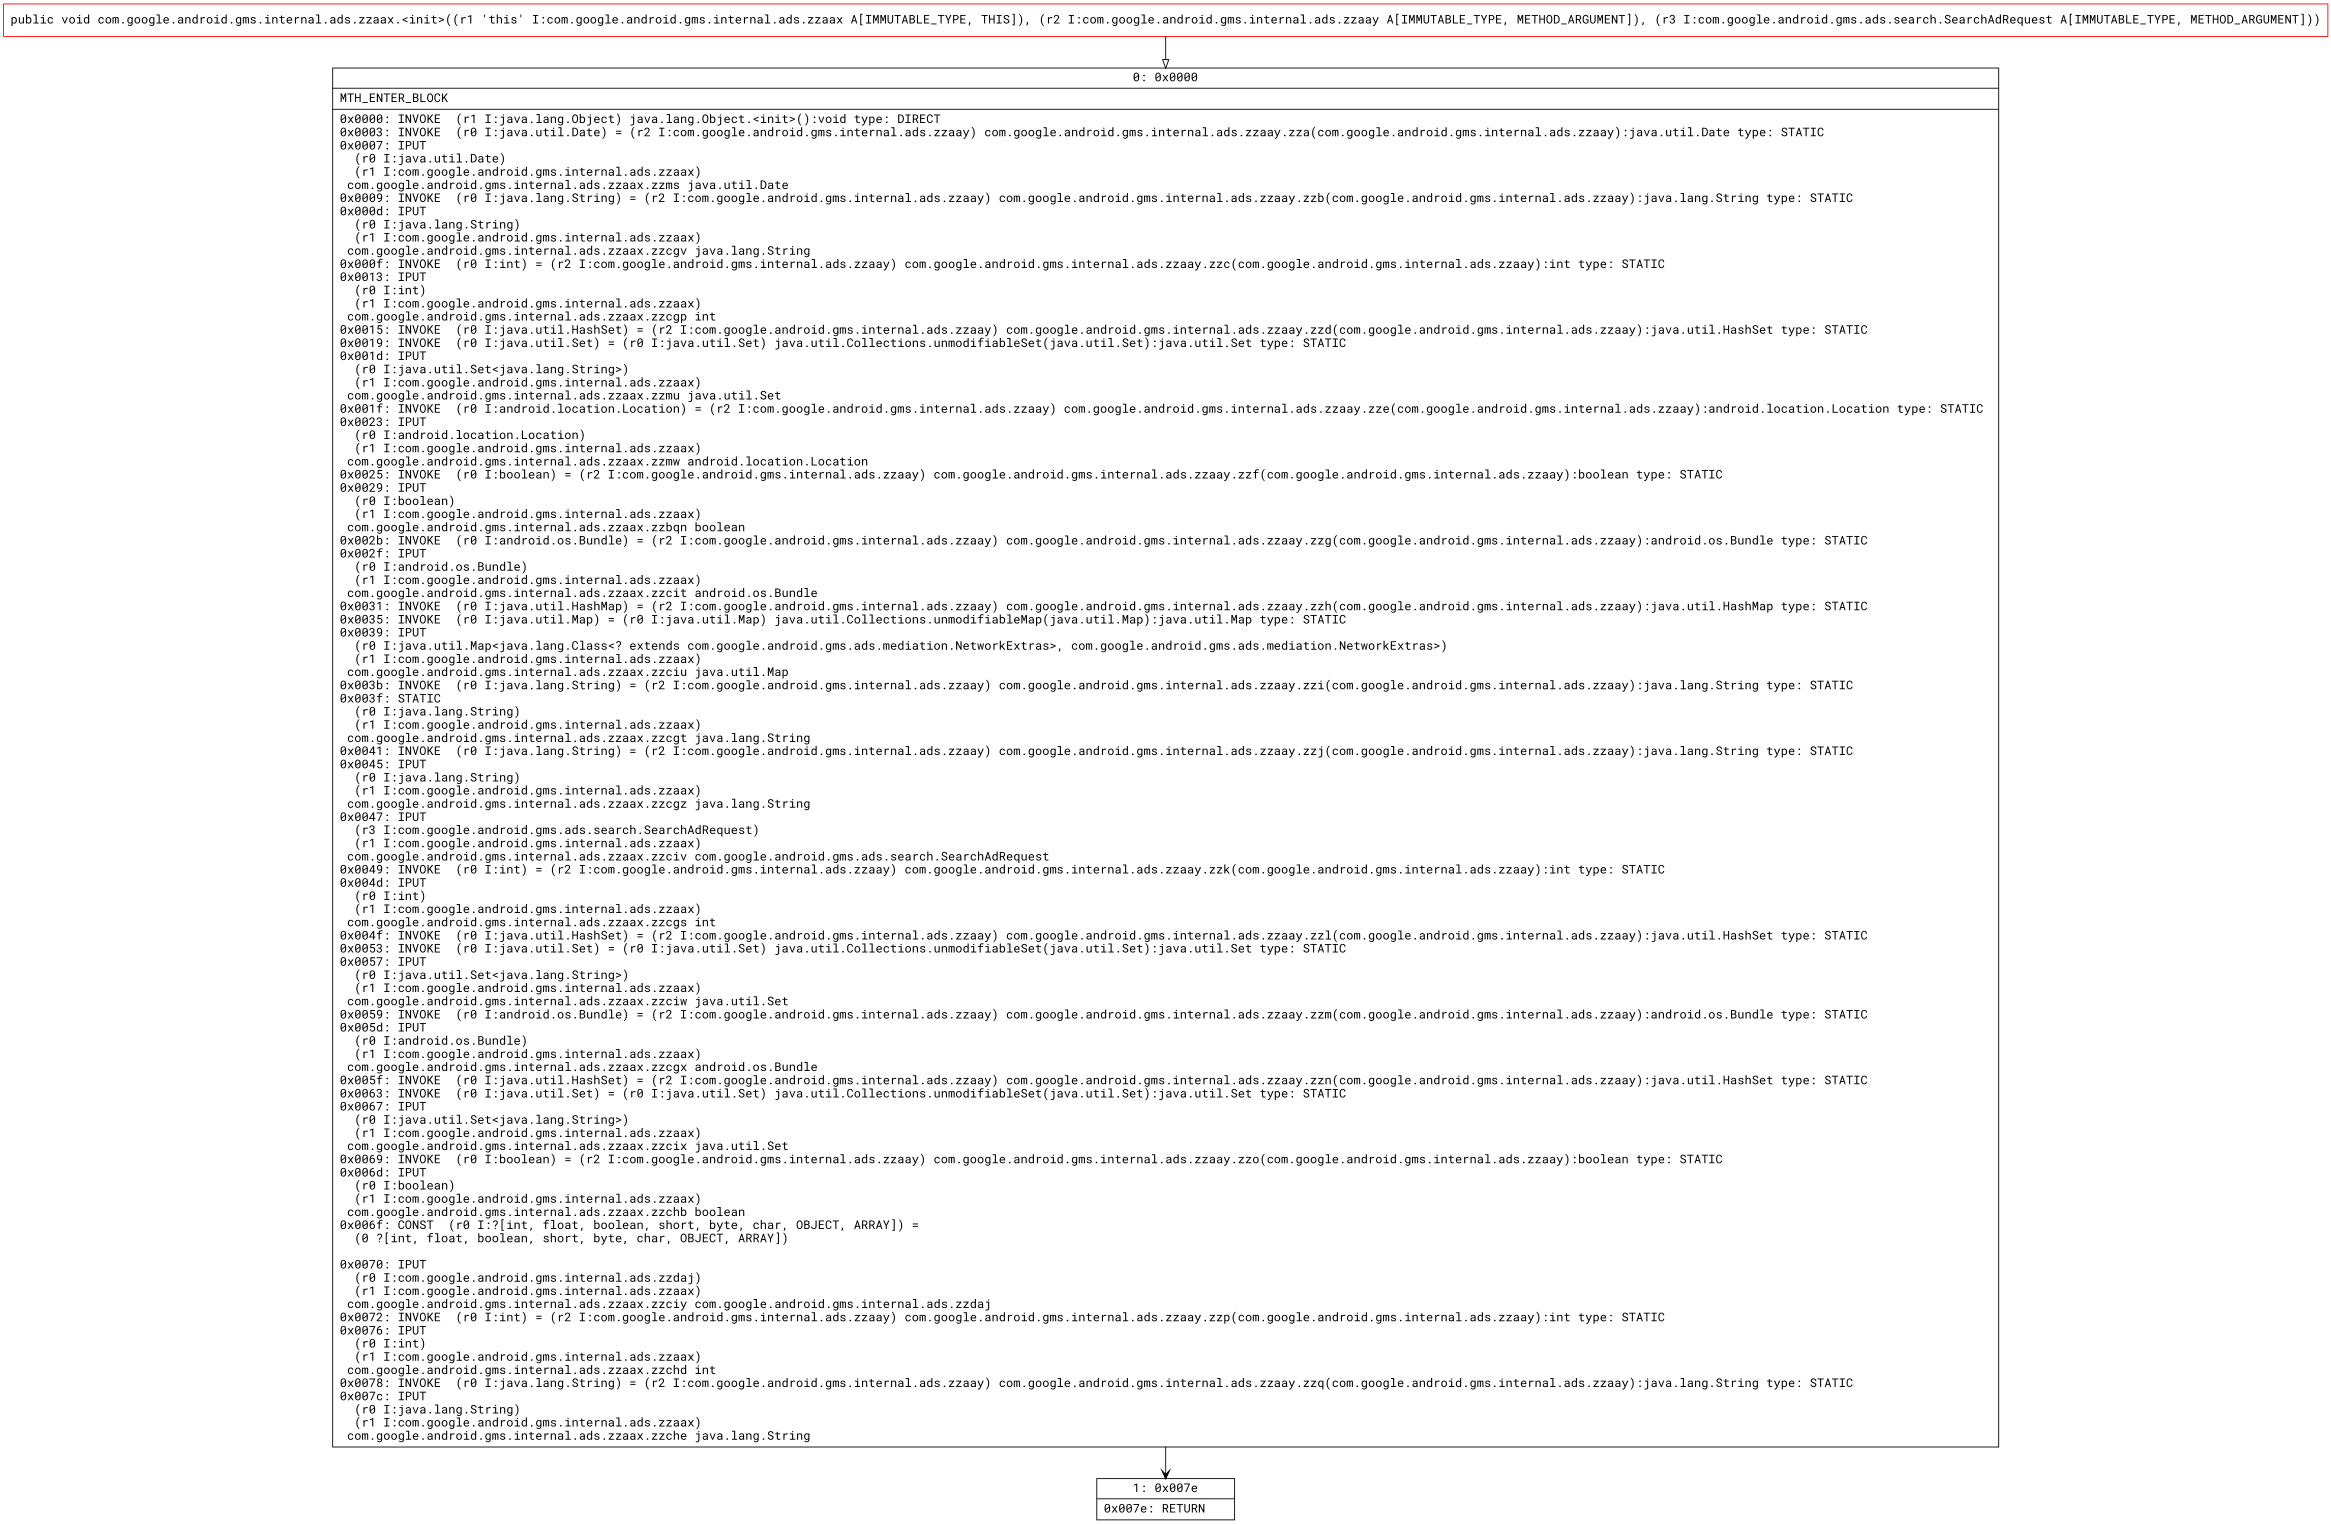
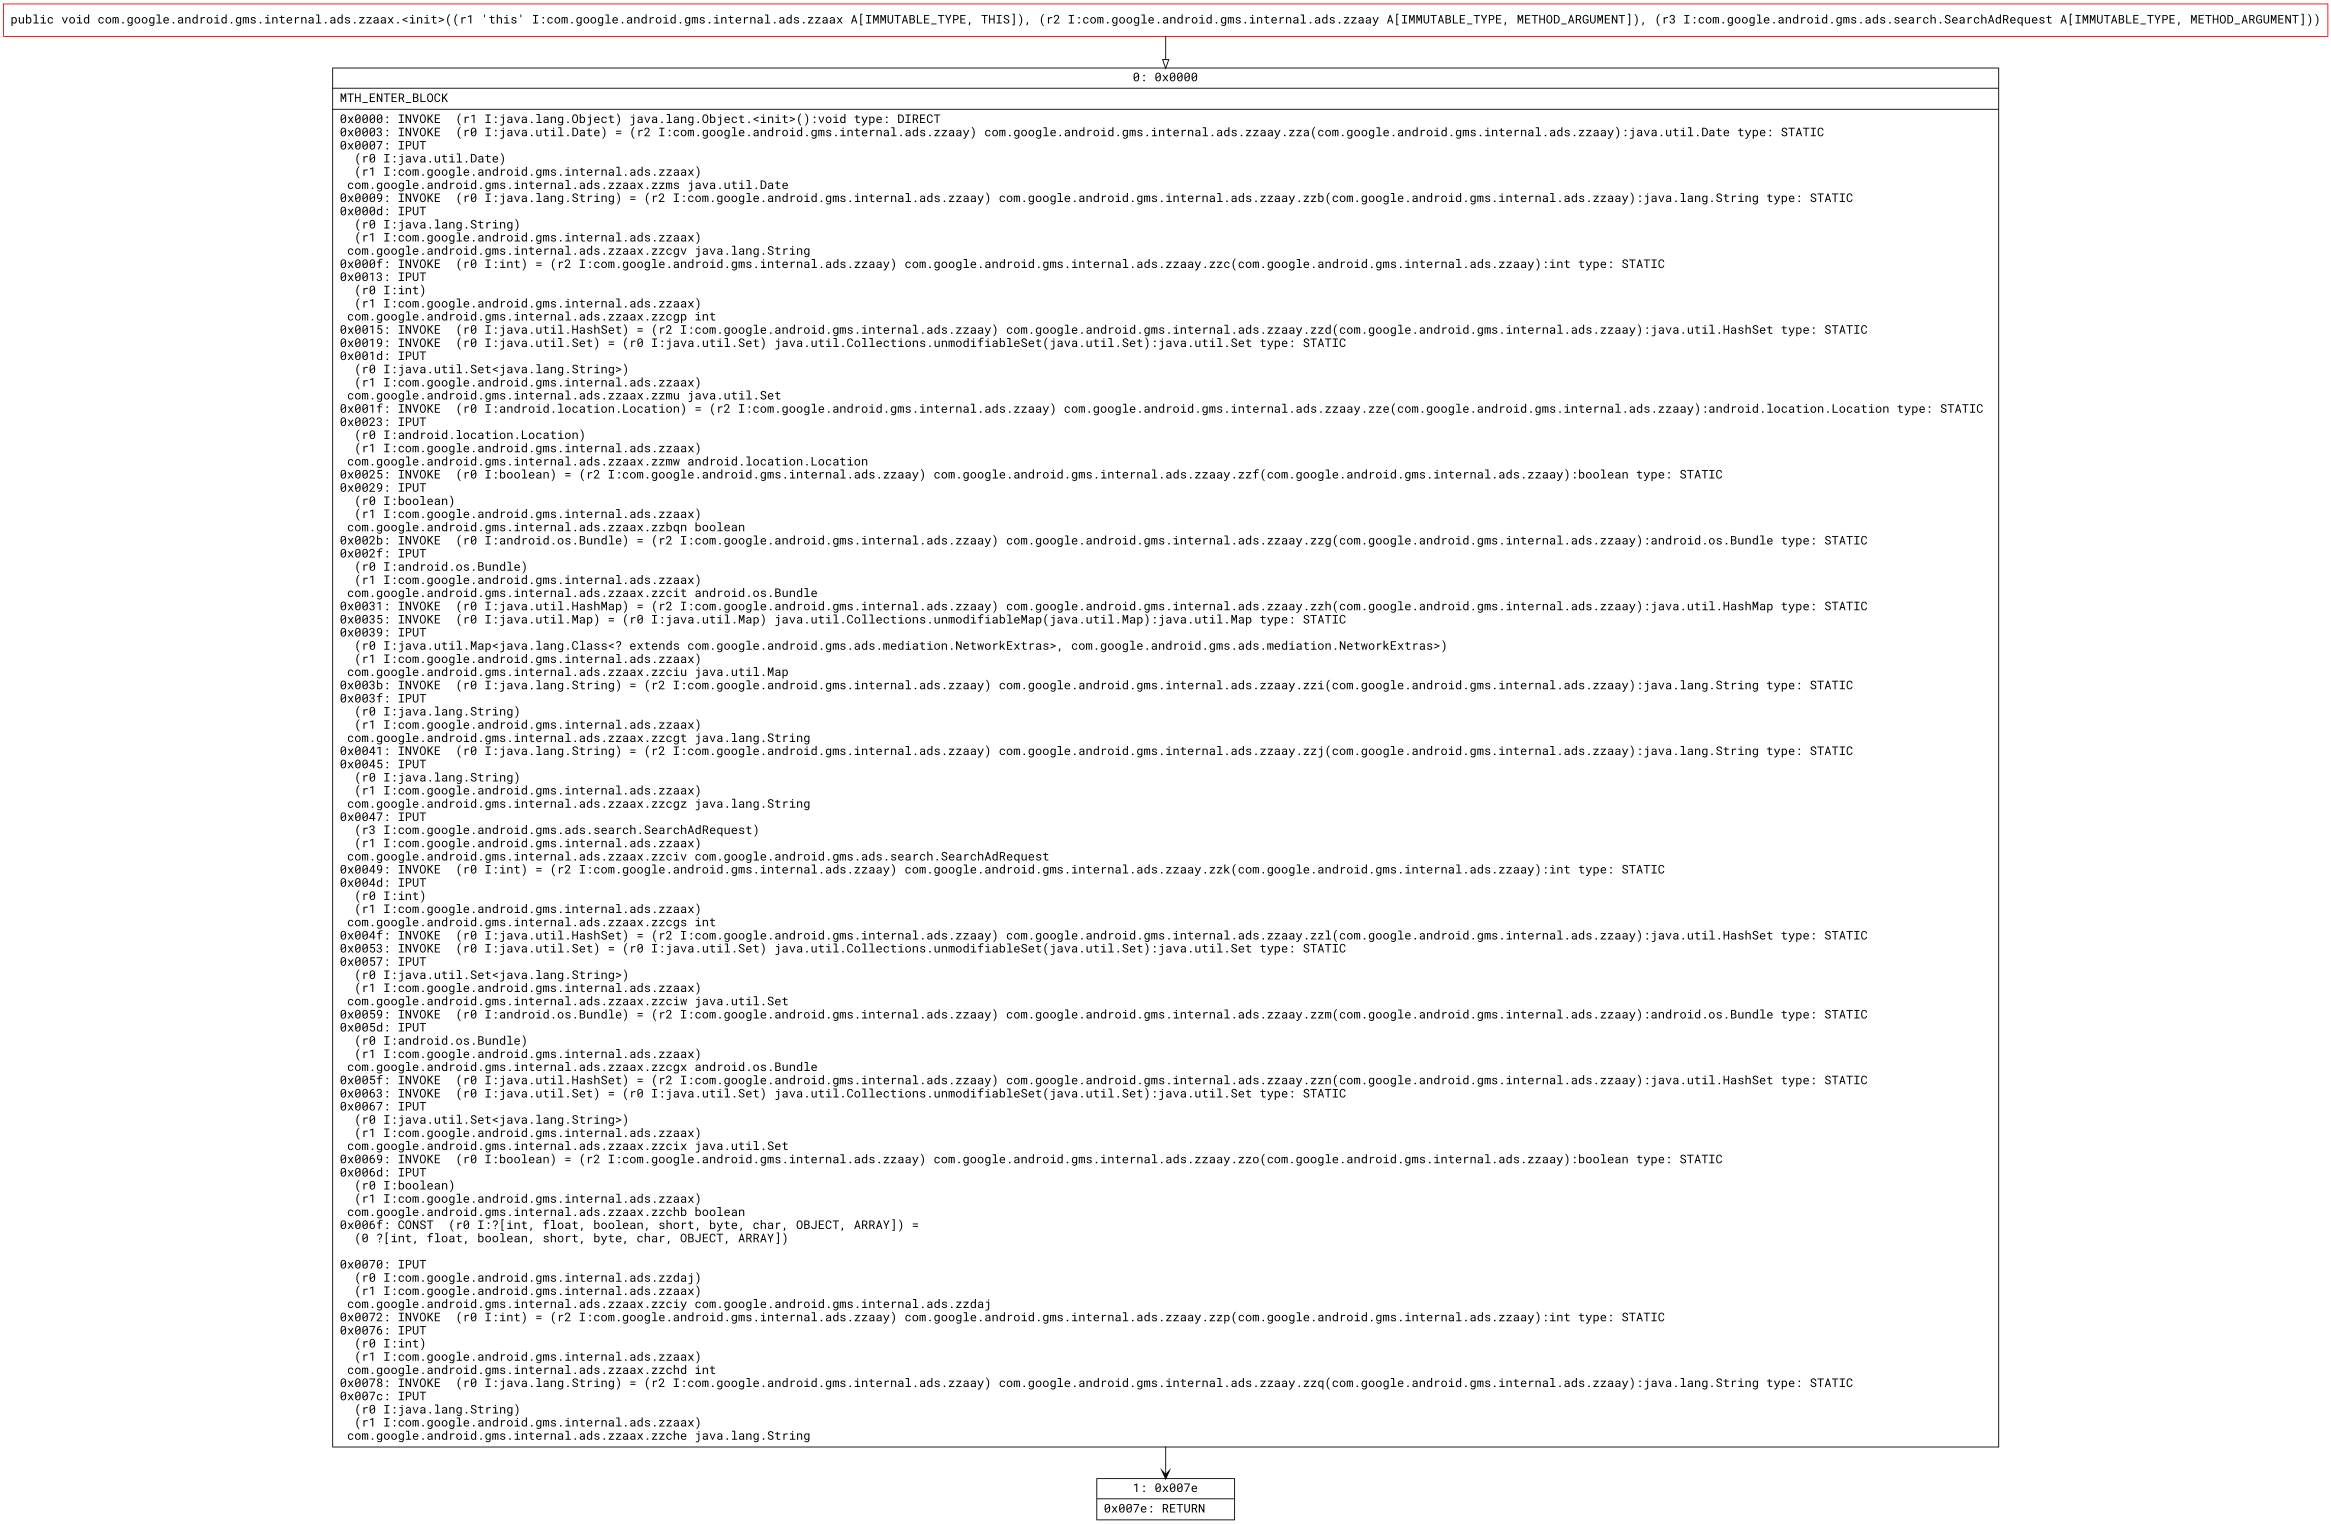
(398, 699) -> (391, 699)
